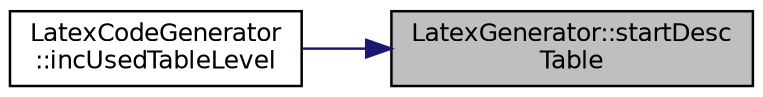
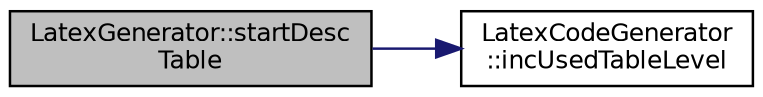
(334, 49) -> (404, 49)
